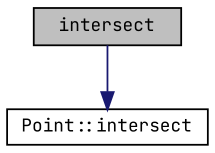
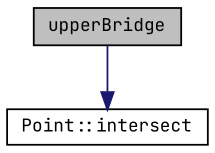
(107, 27) -> (107, 27)
